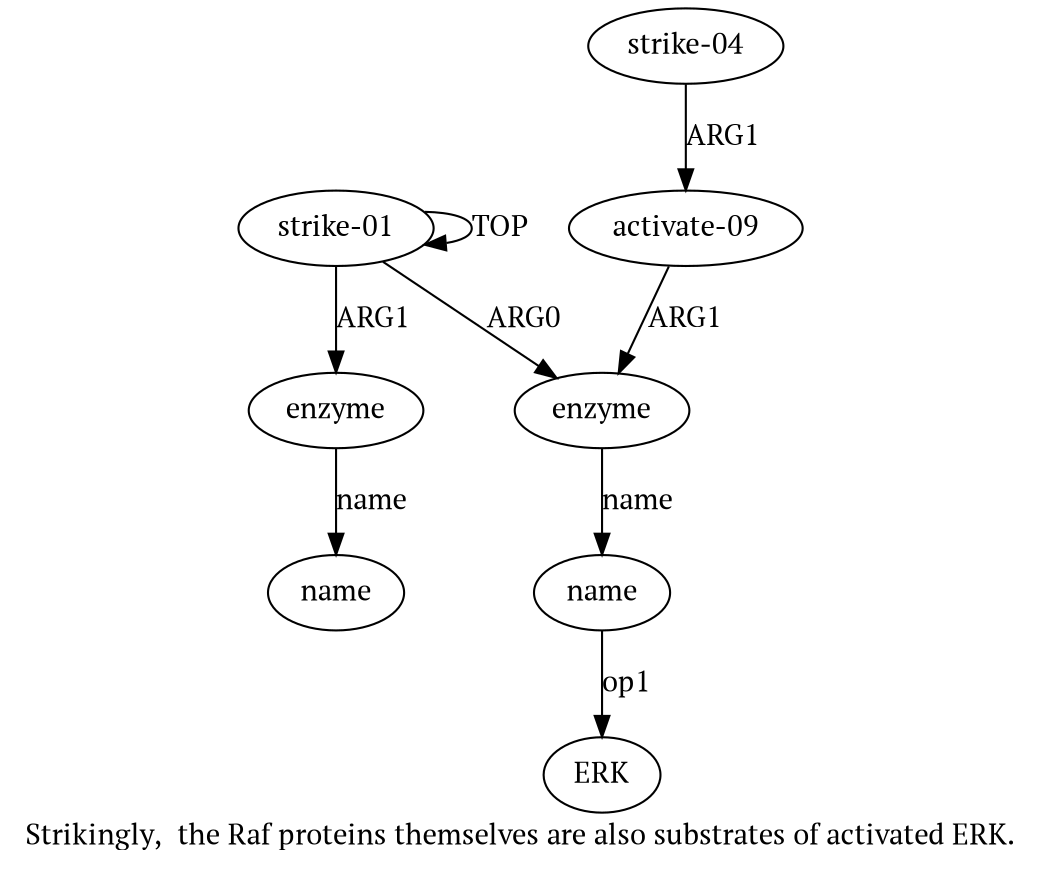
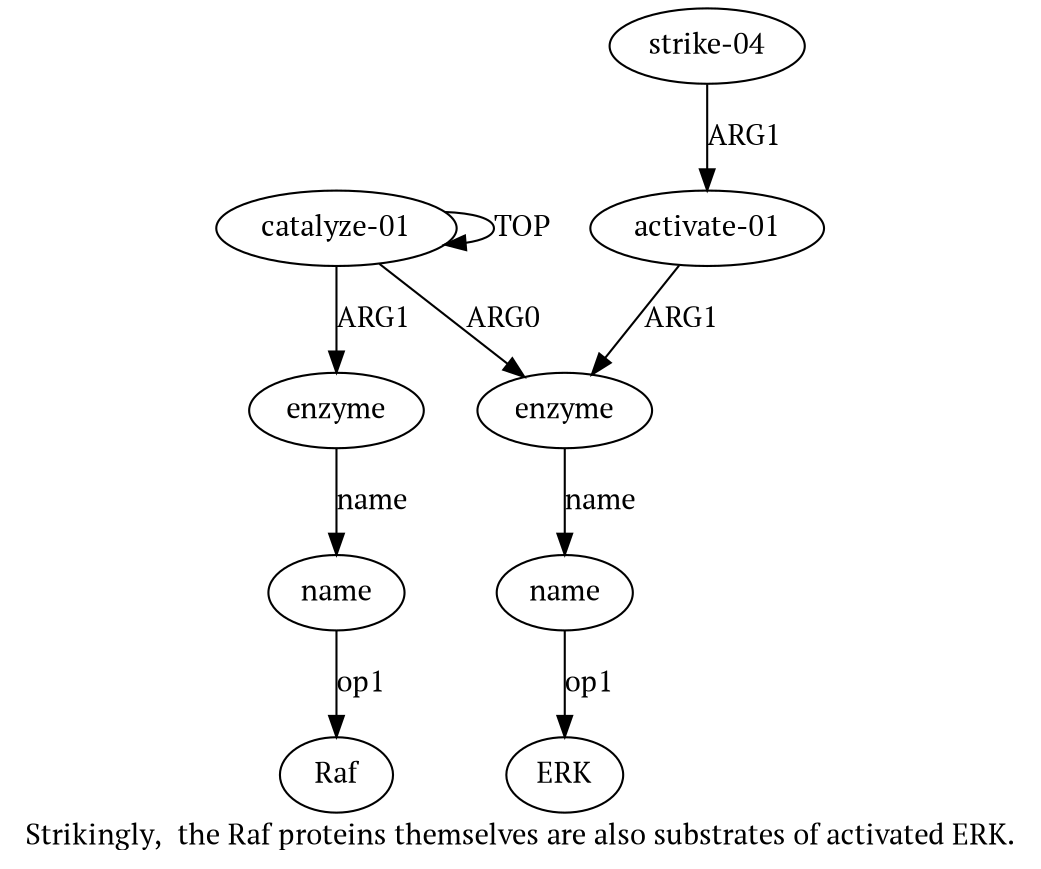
(336, 228) -> (336, 228)
(686, 228) -> (707, 228)
none -> (336, 775)
